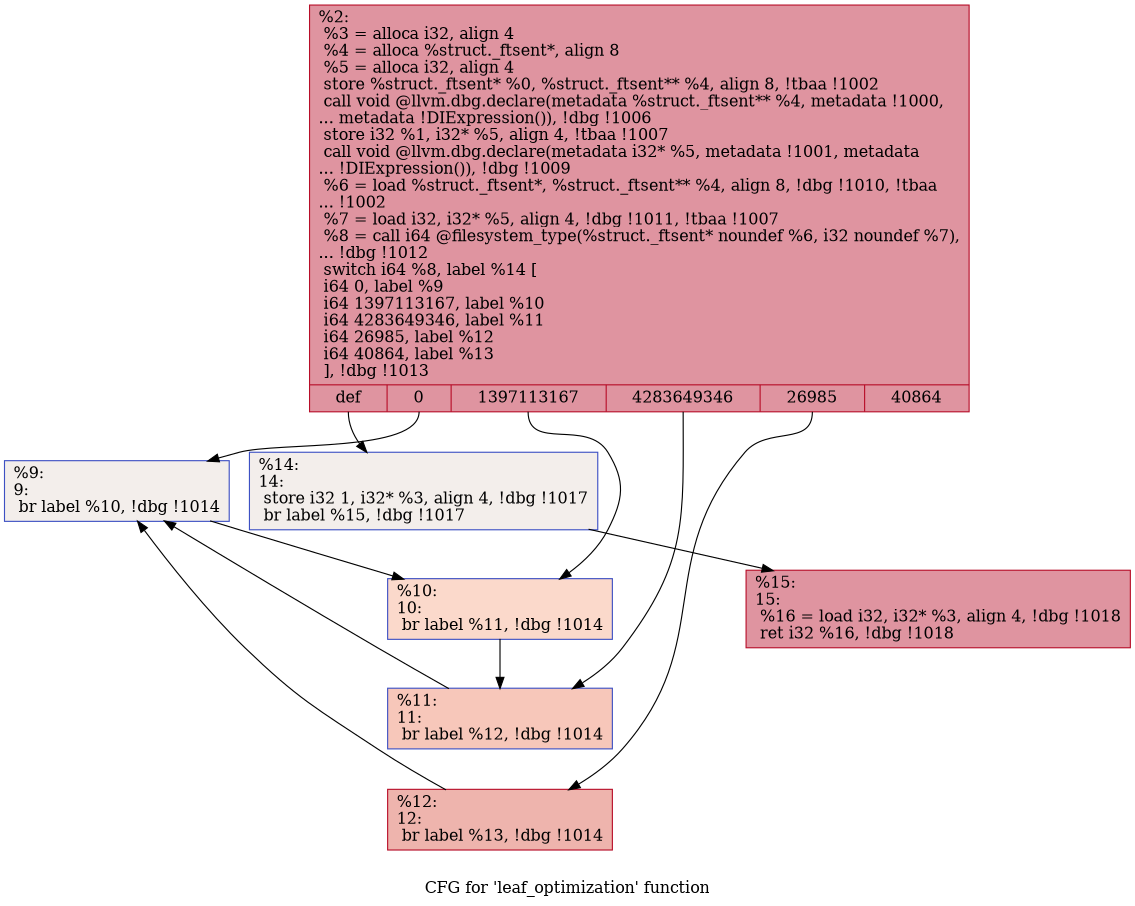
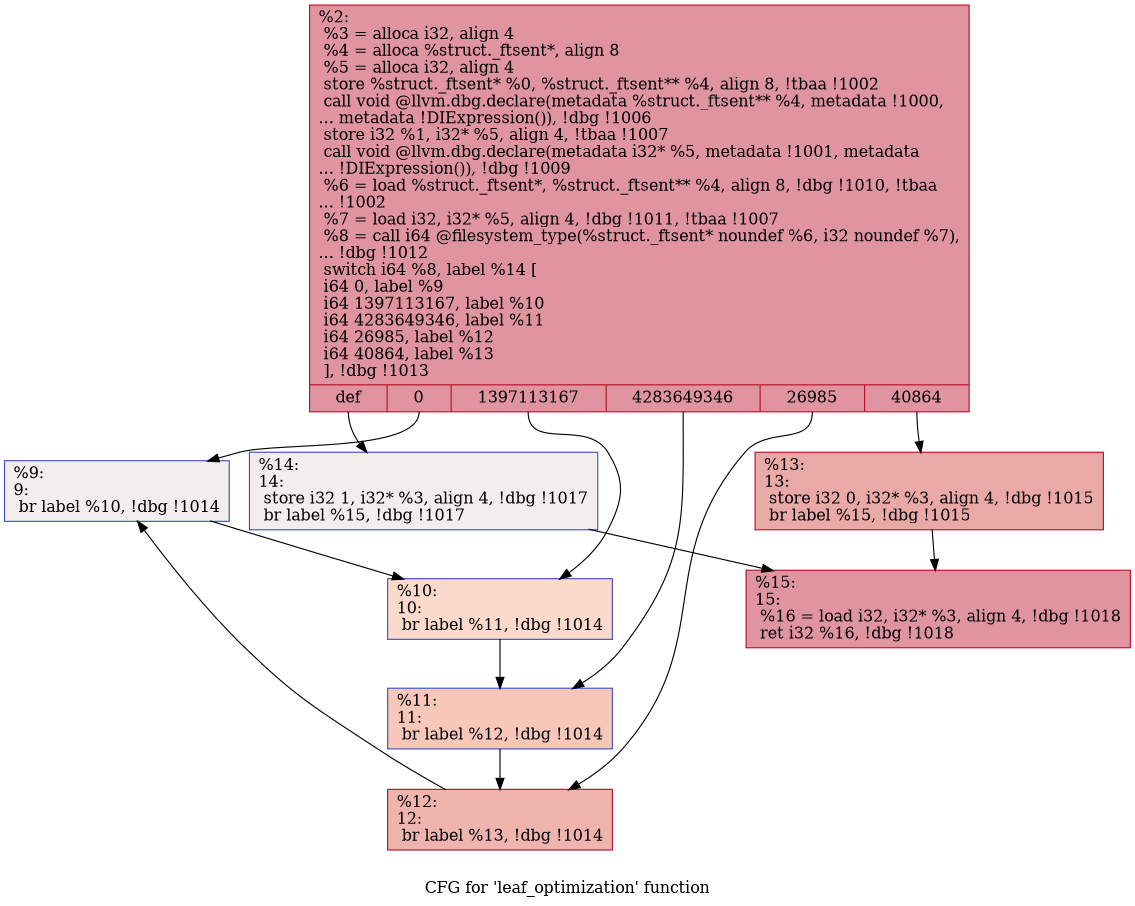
none -> (929, 491)
(311, 609) -> (500, 764)
